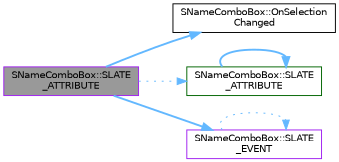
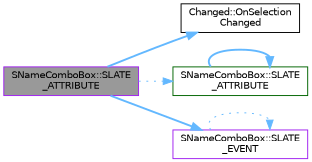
(254, 18) -> (240, 18)
